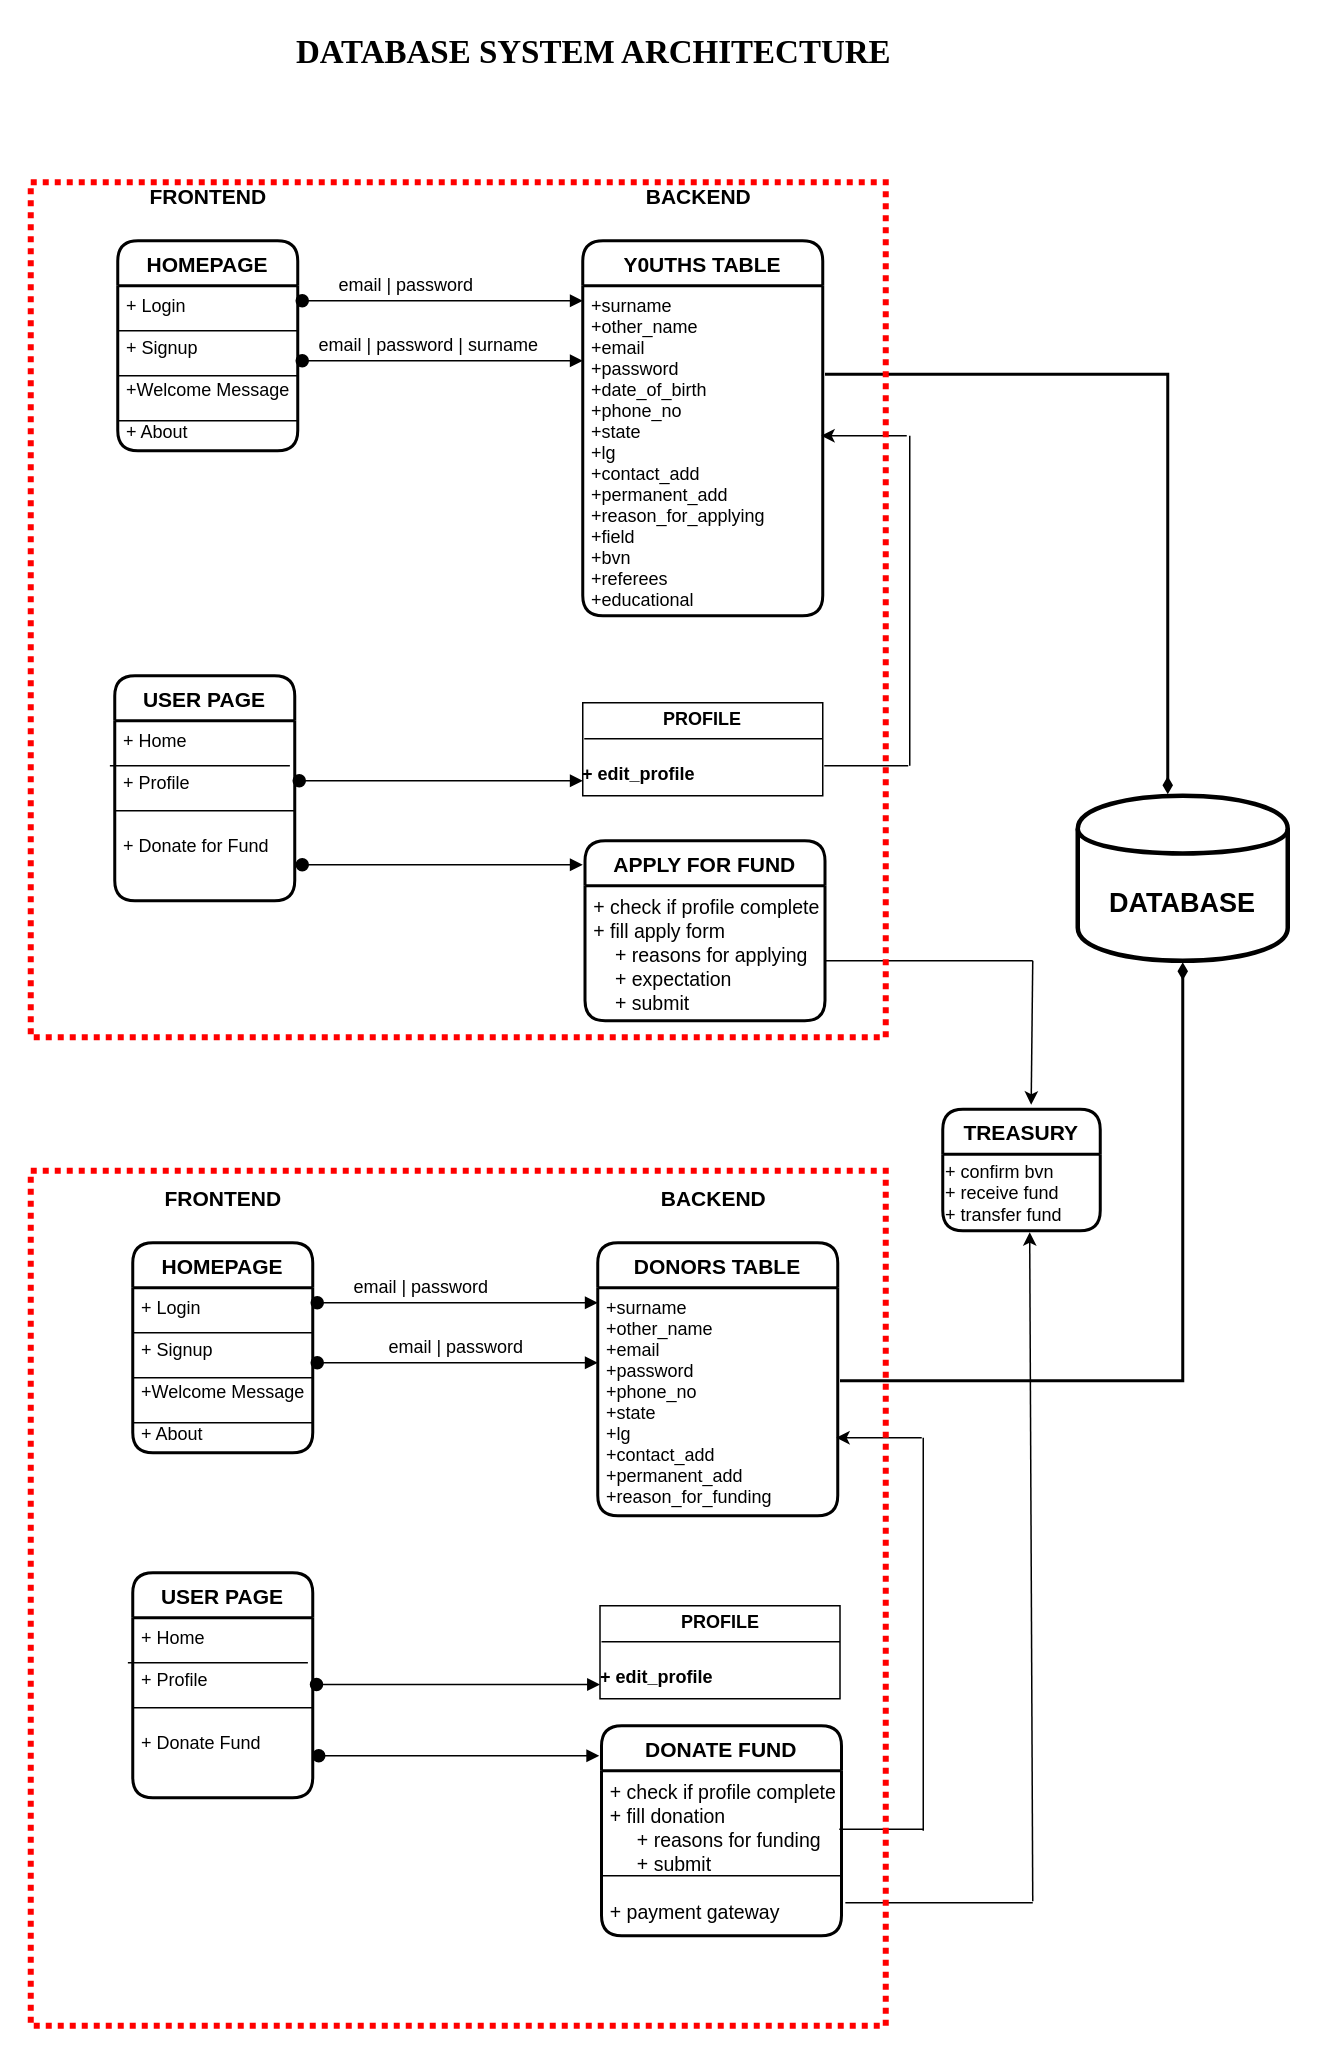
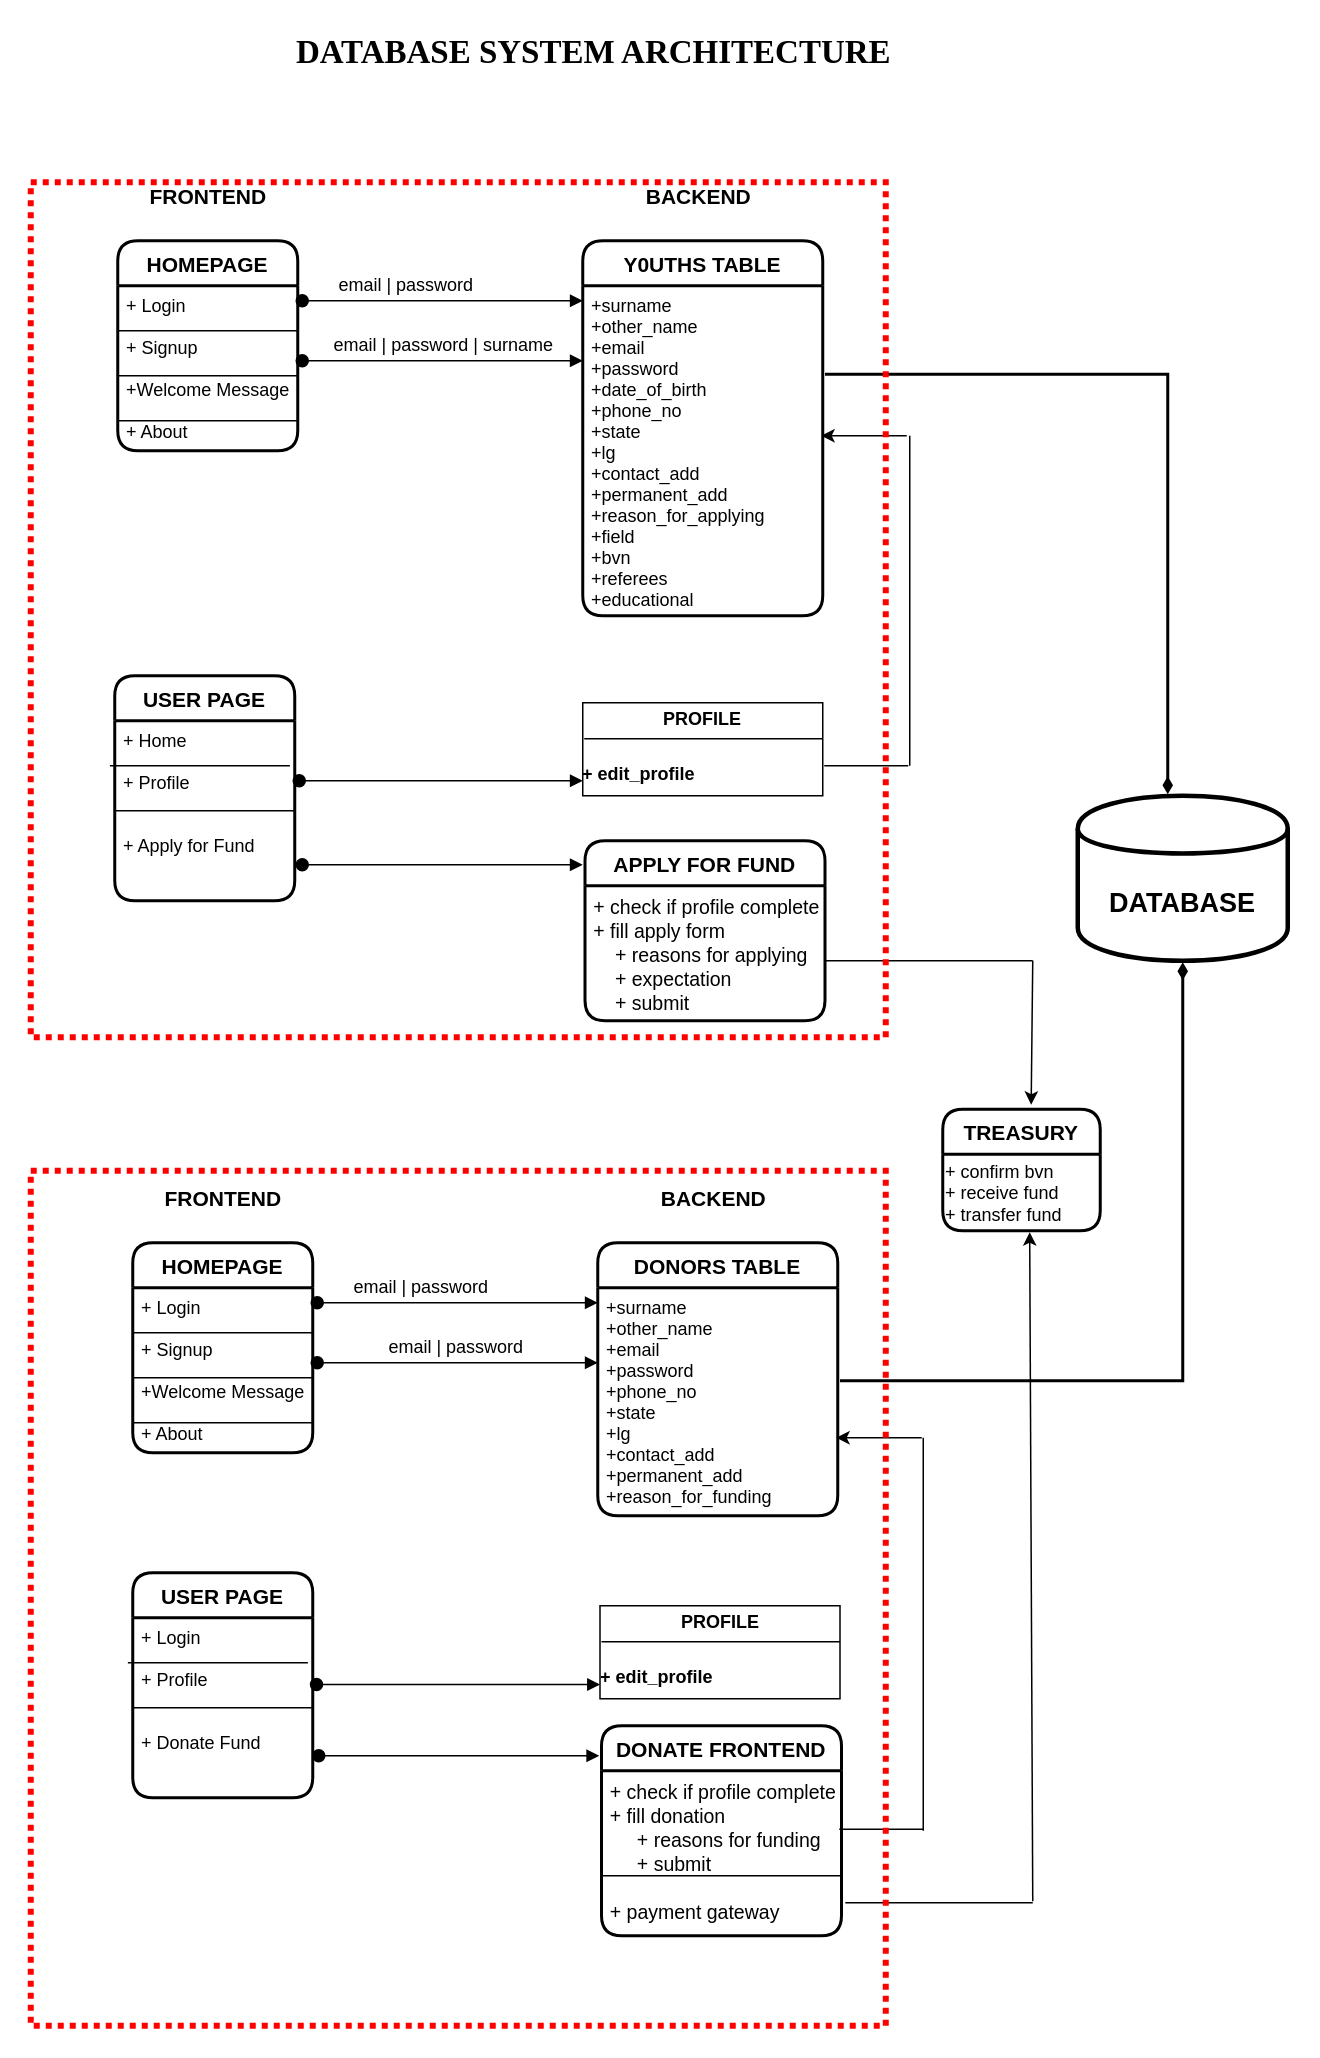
(428, 346) -> (443, 346)
(151, 741) -> (151, 741)
(169, 1638) -> (172, 1638)
(721, 1750) -> (721, 1750)
